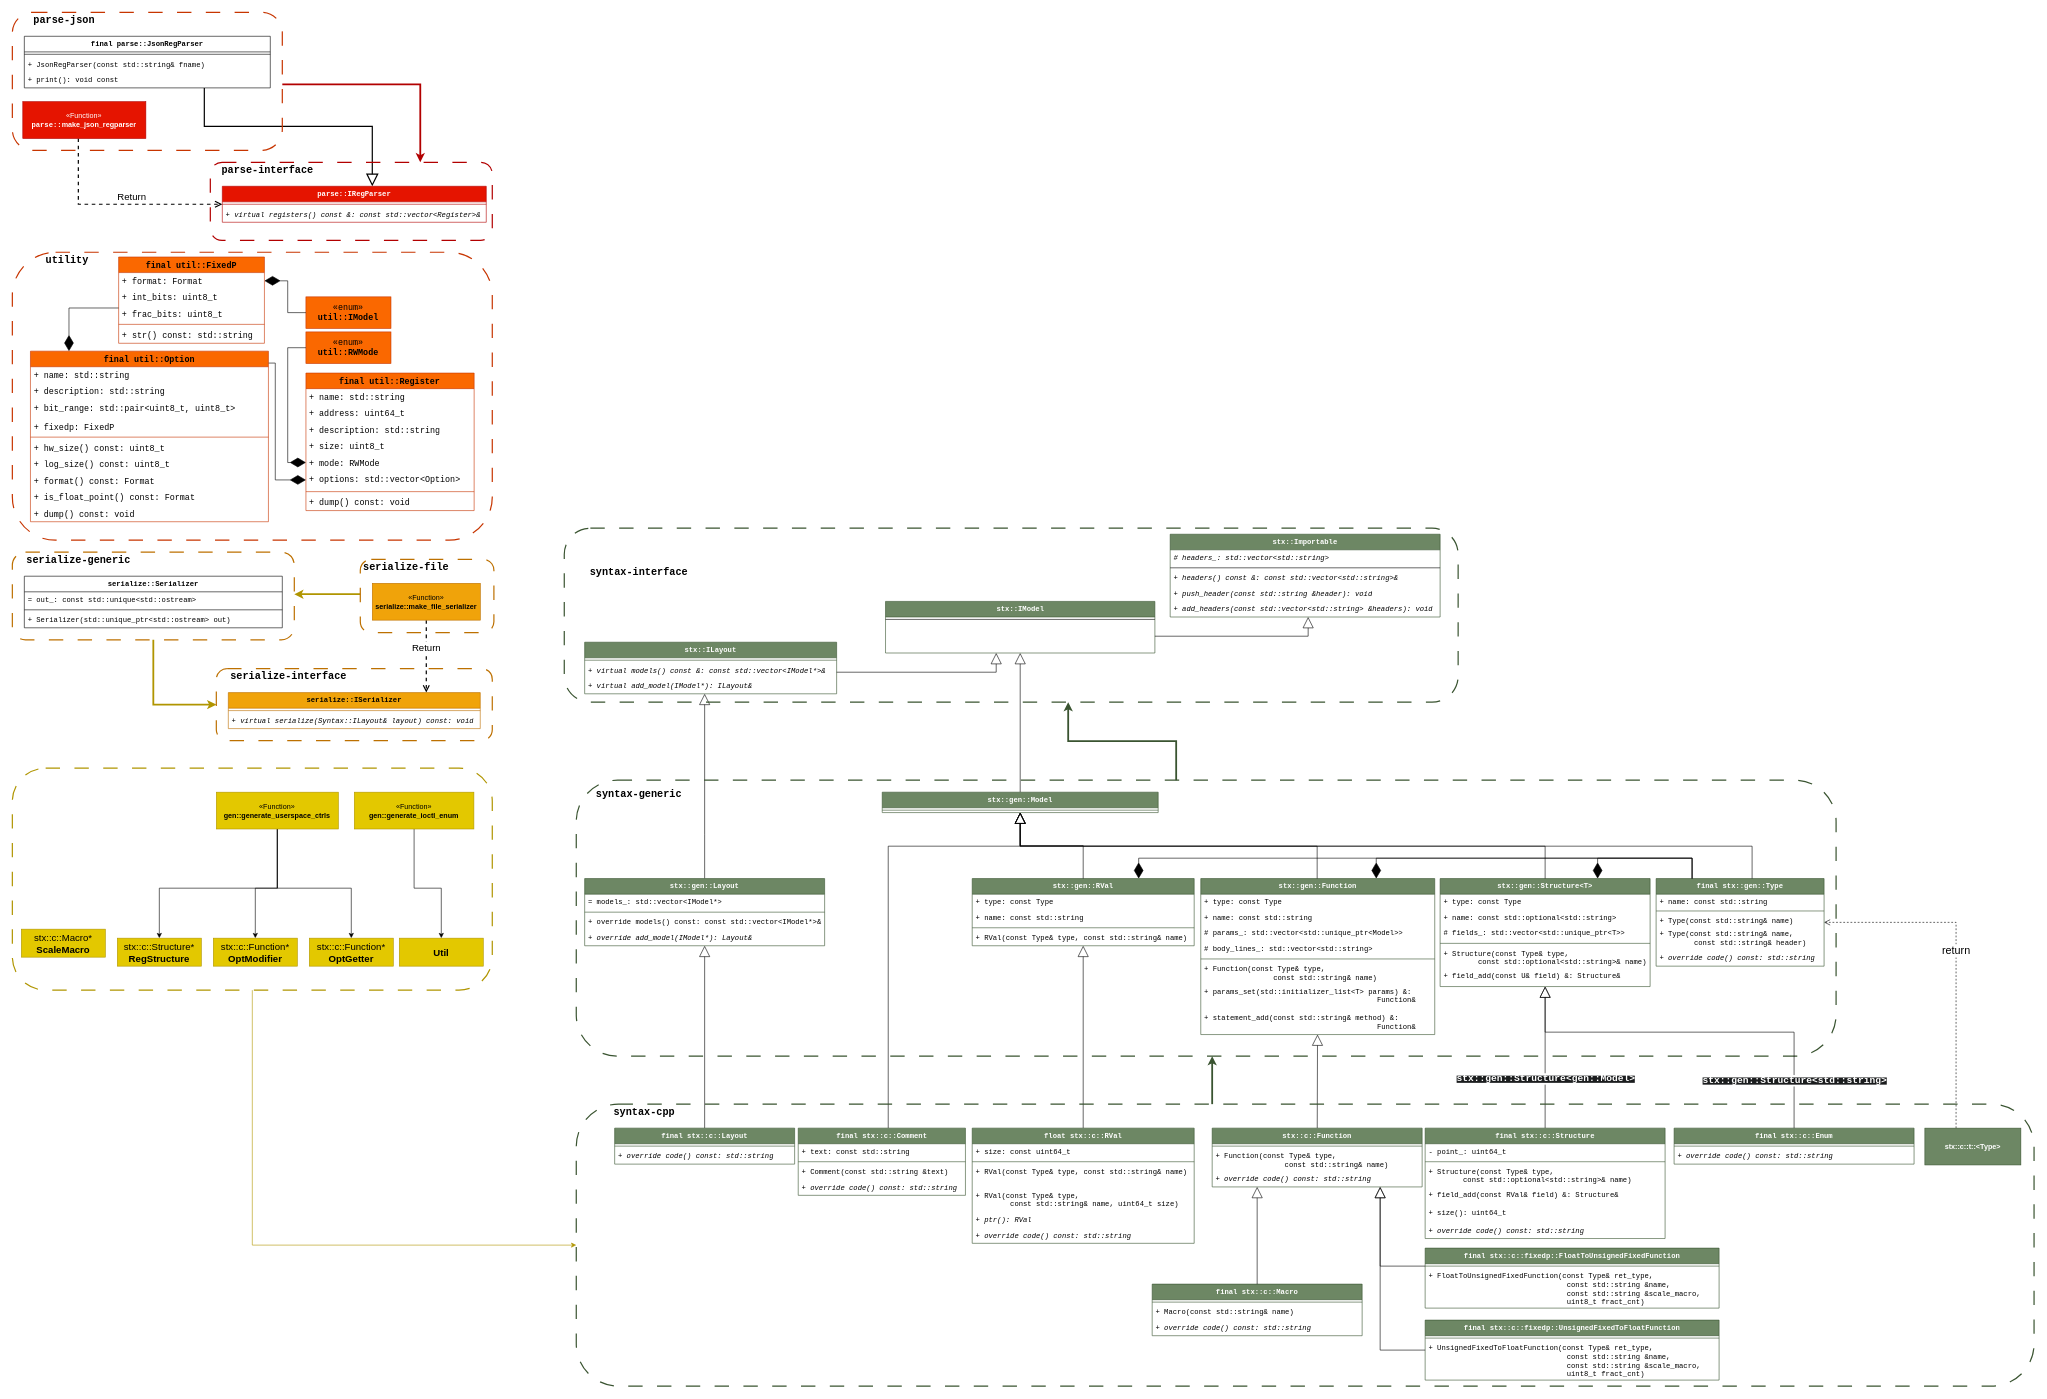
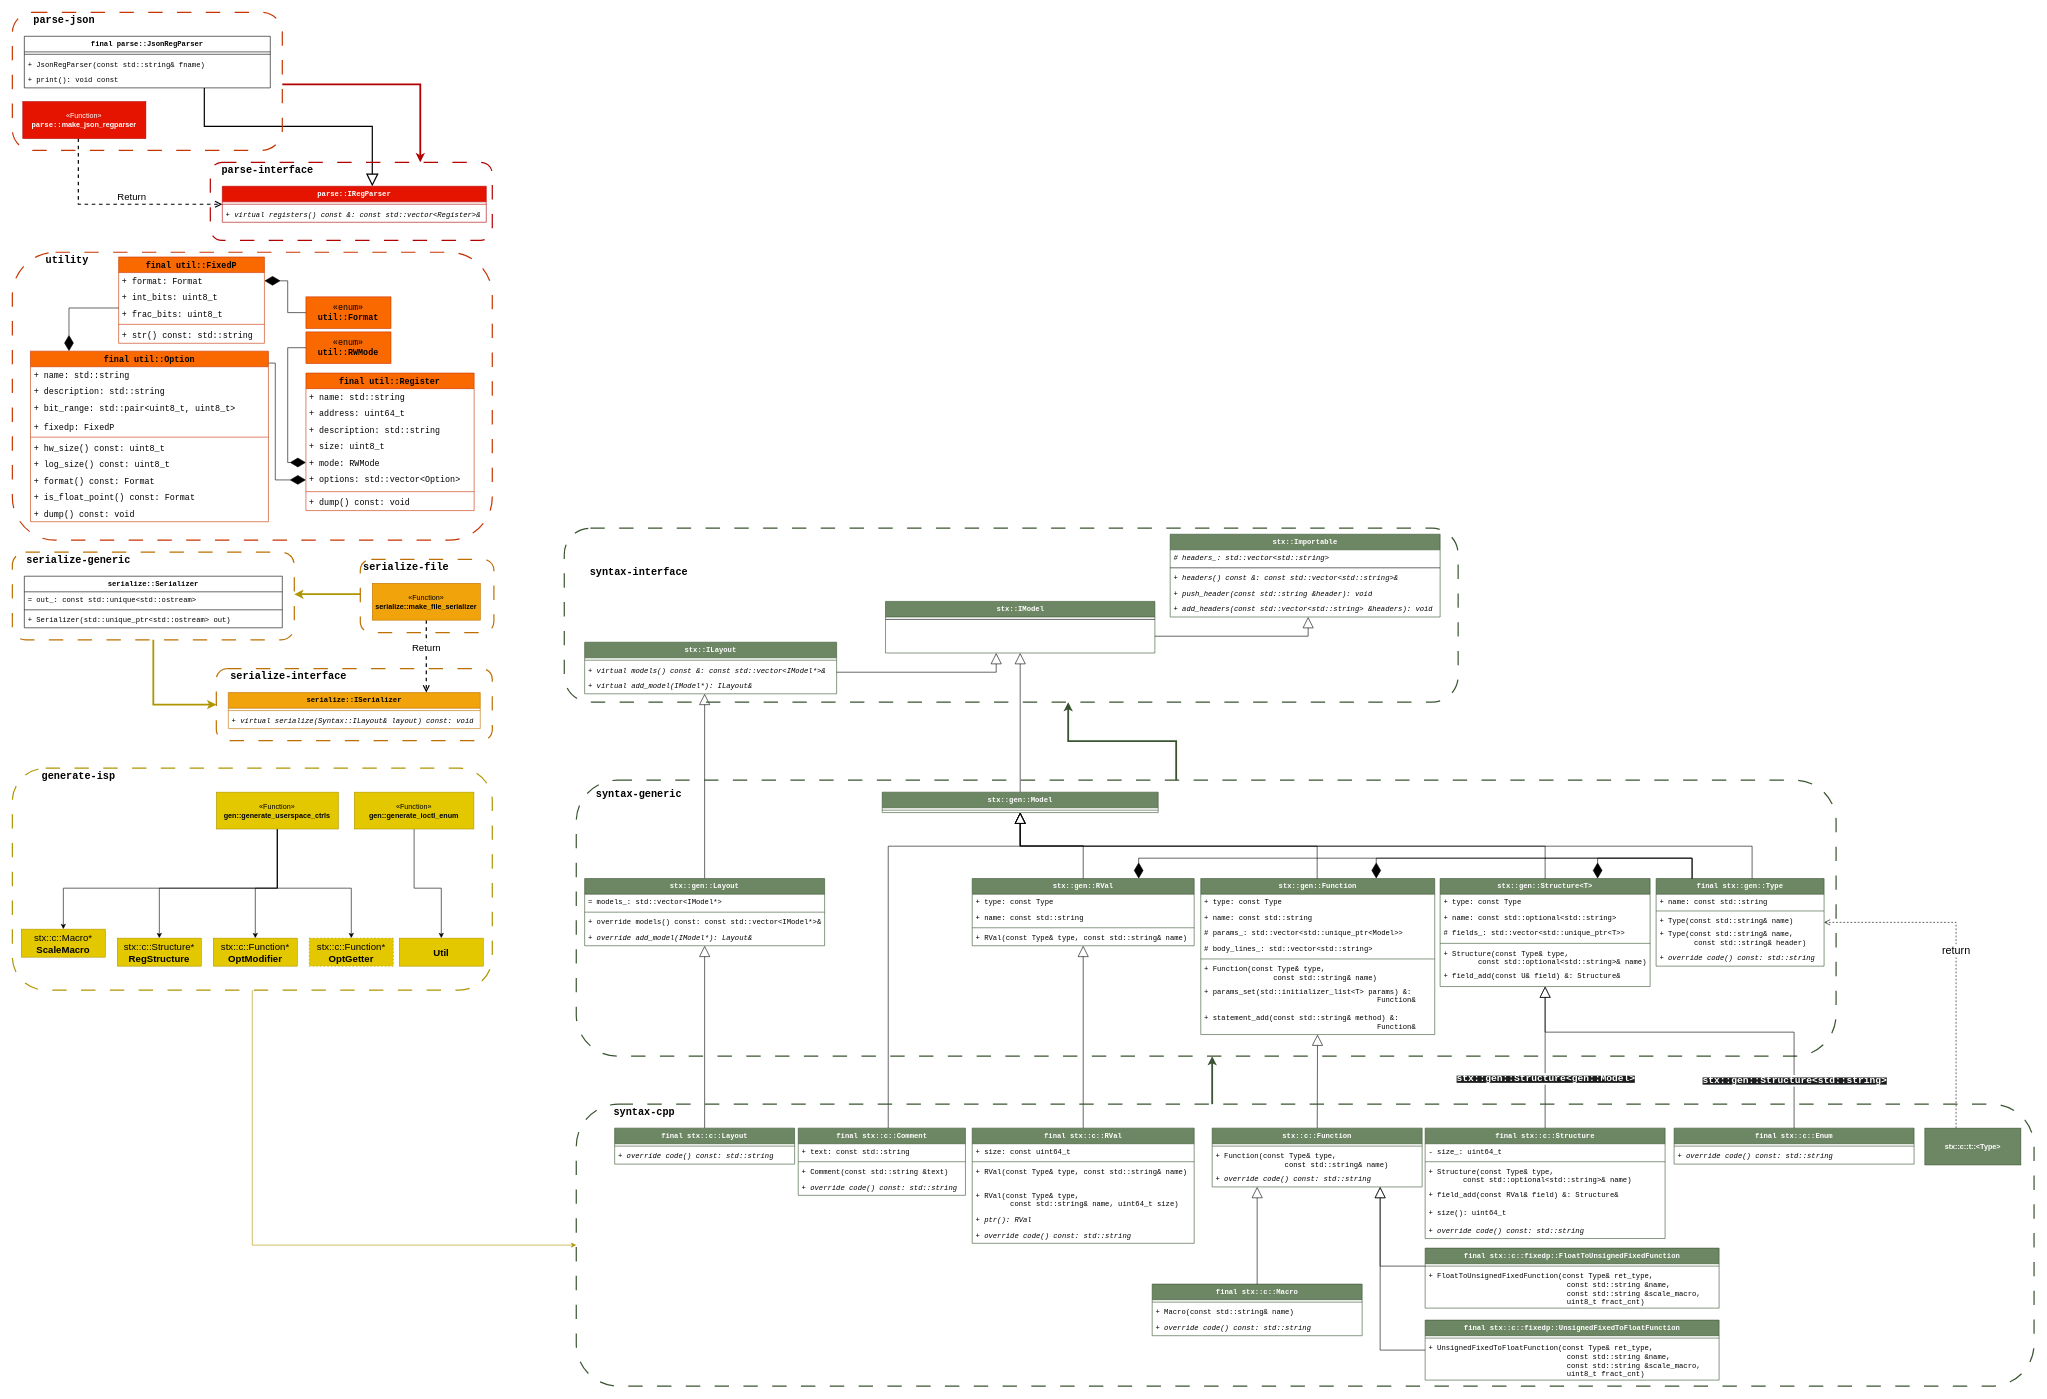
(348, 313) -> (348, 313)
none -> (78, 777)
none -> (63, 888)
(351, 952) -> (351, 952)
(1083, 1137) -> (1083, 1137)
(1461, 1152) -> (1458, 1152)
